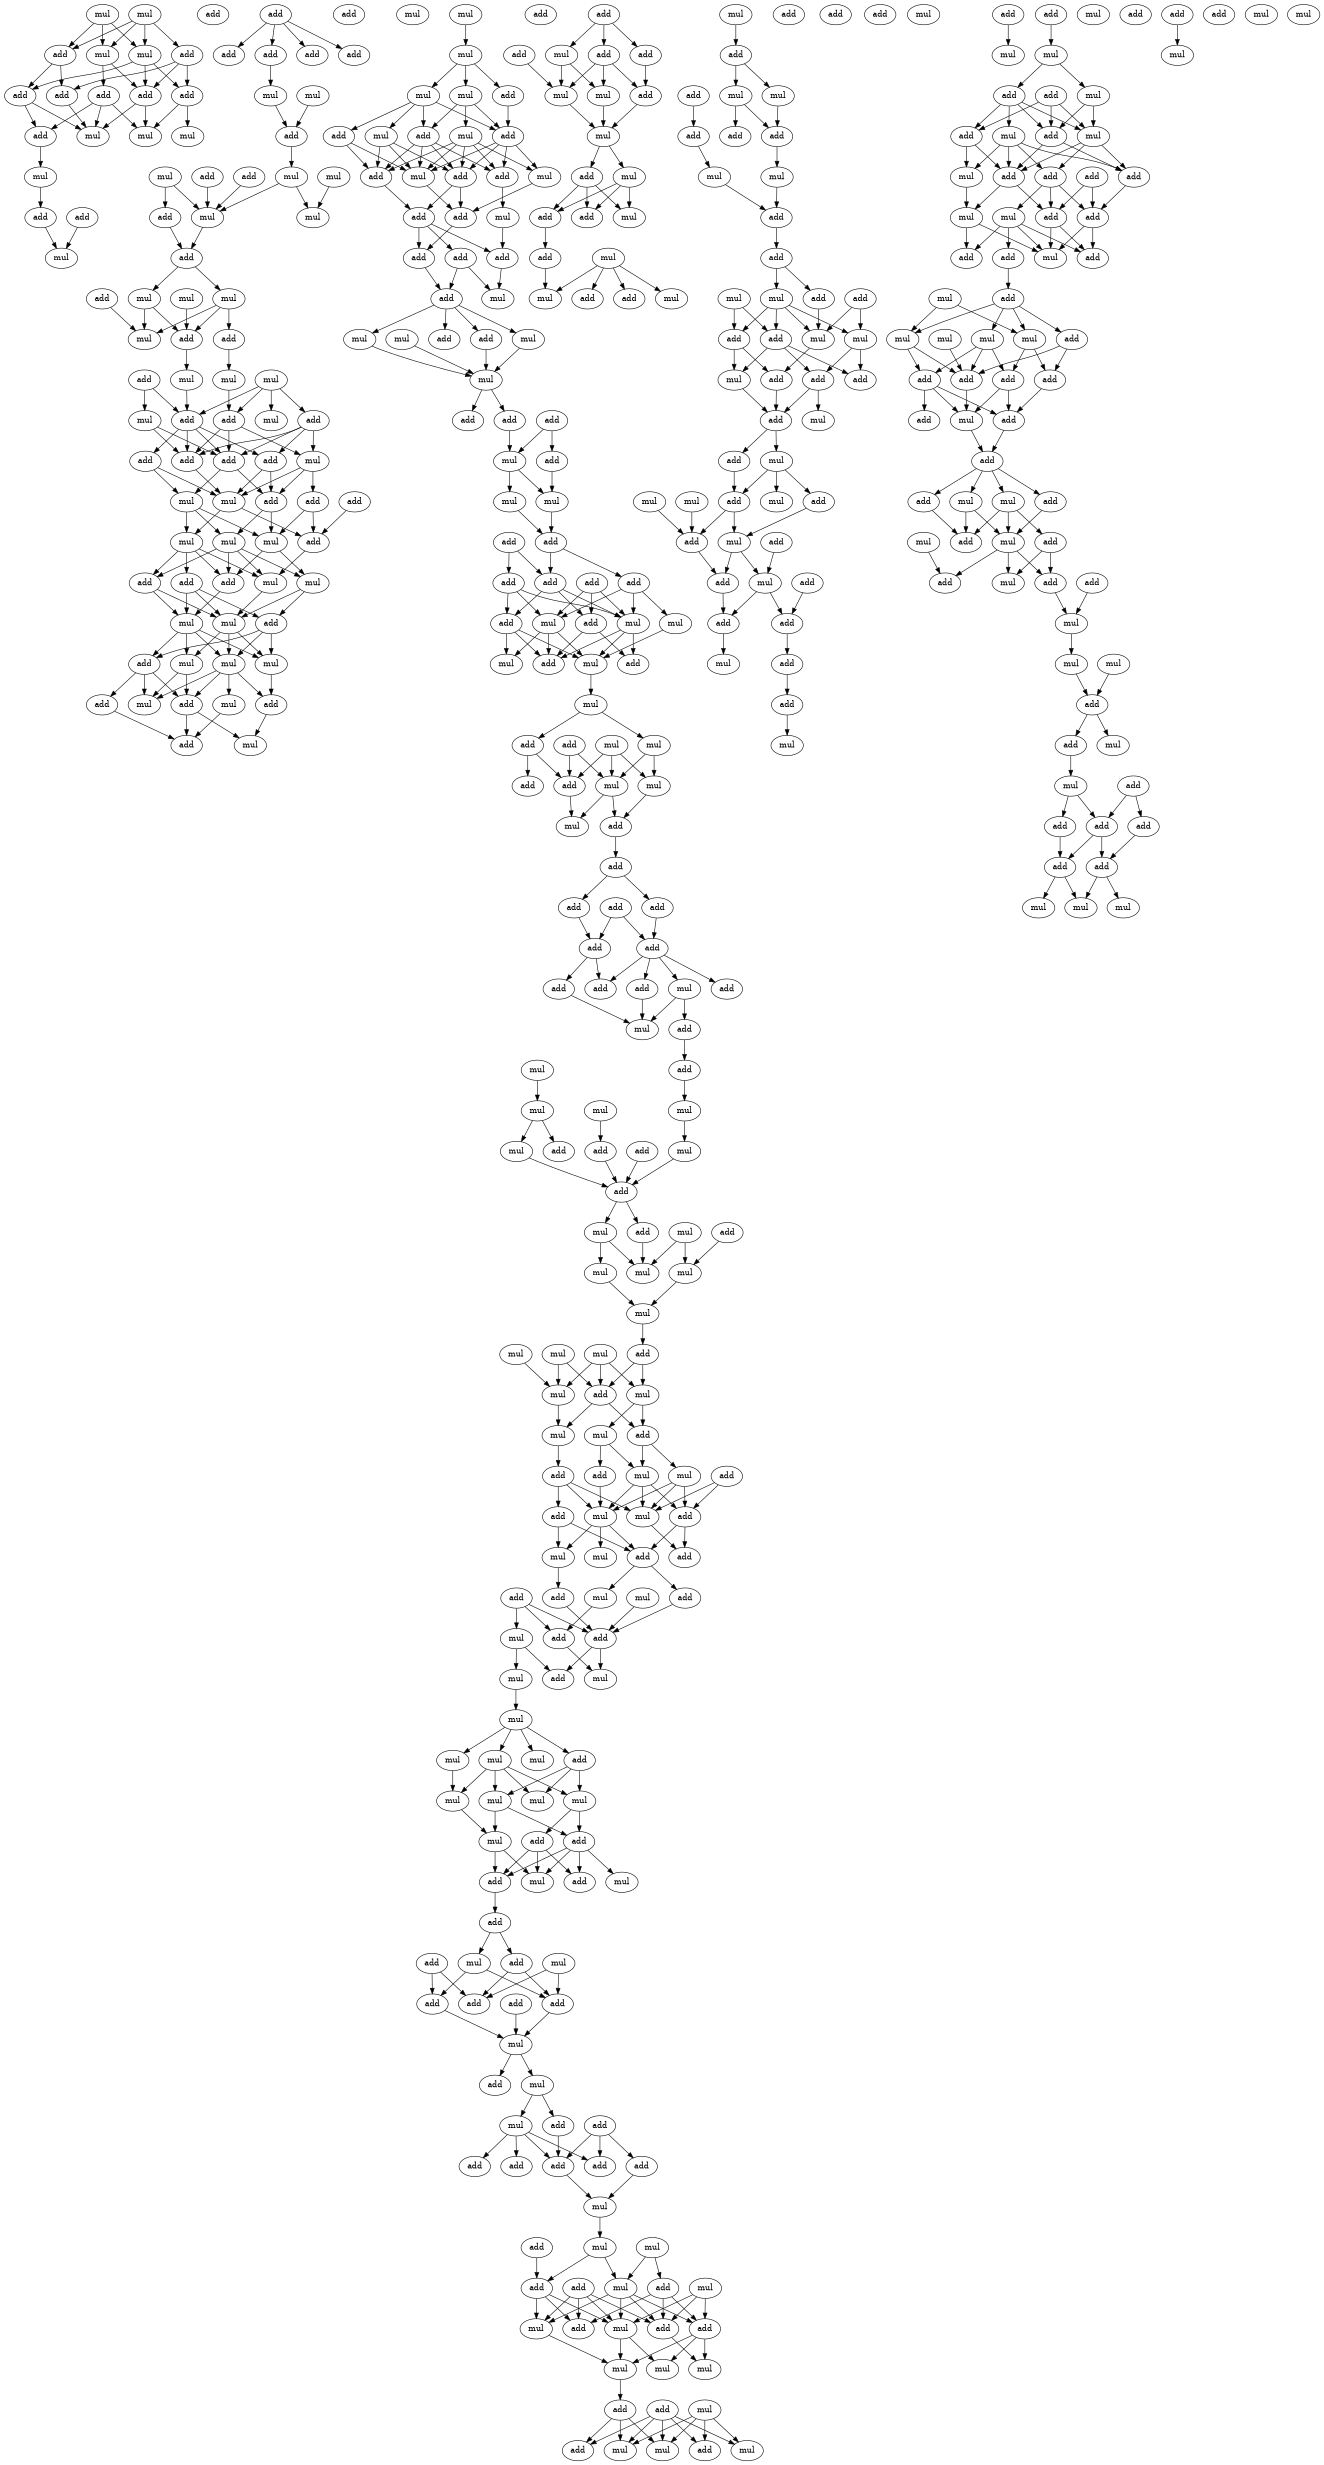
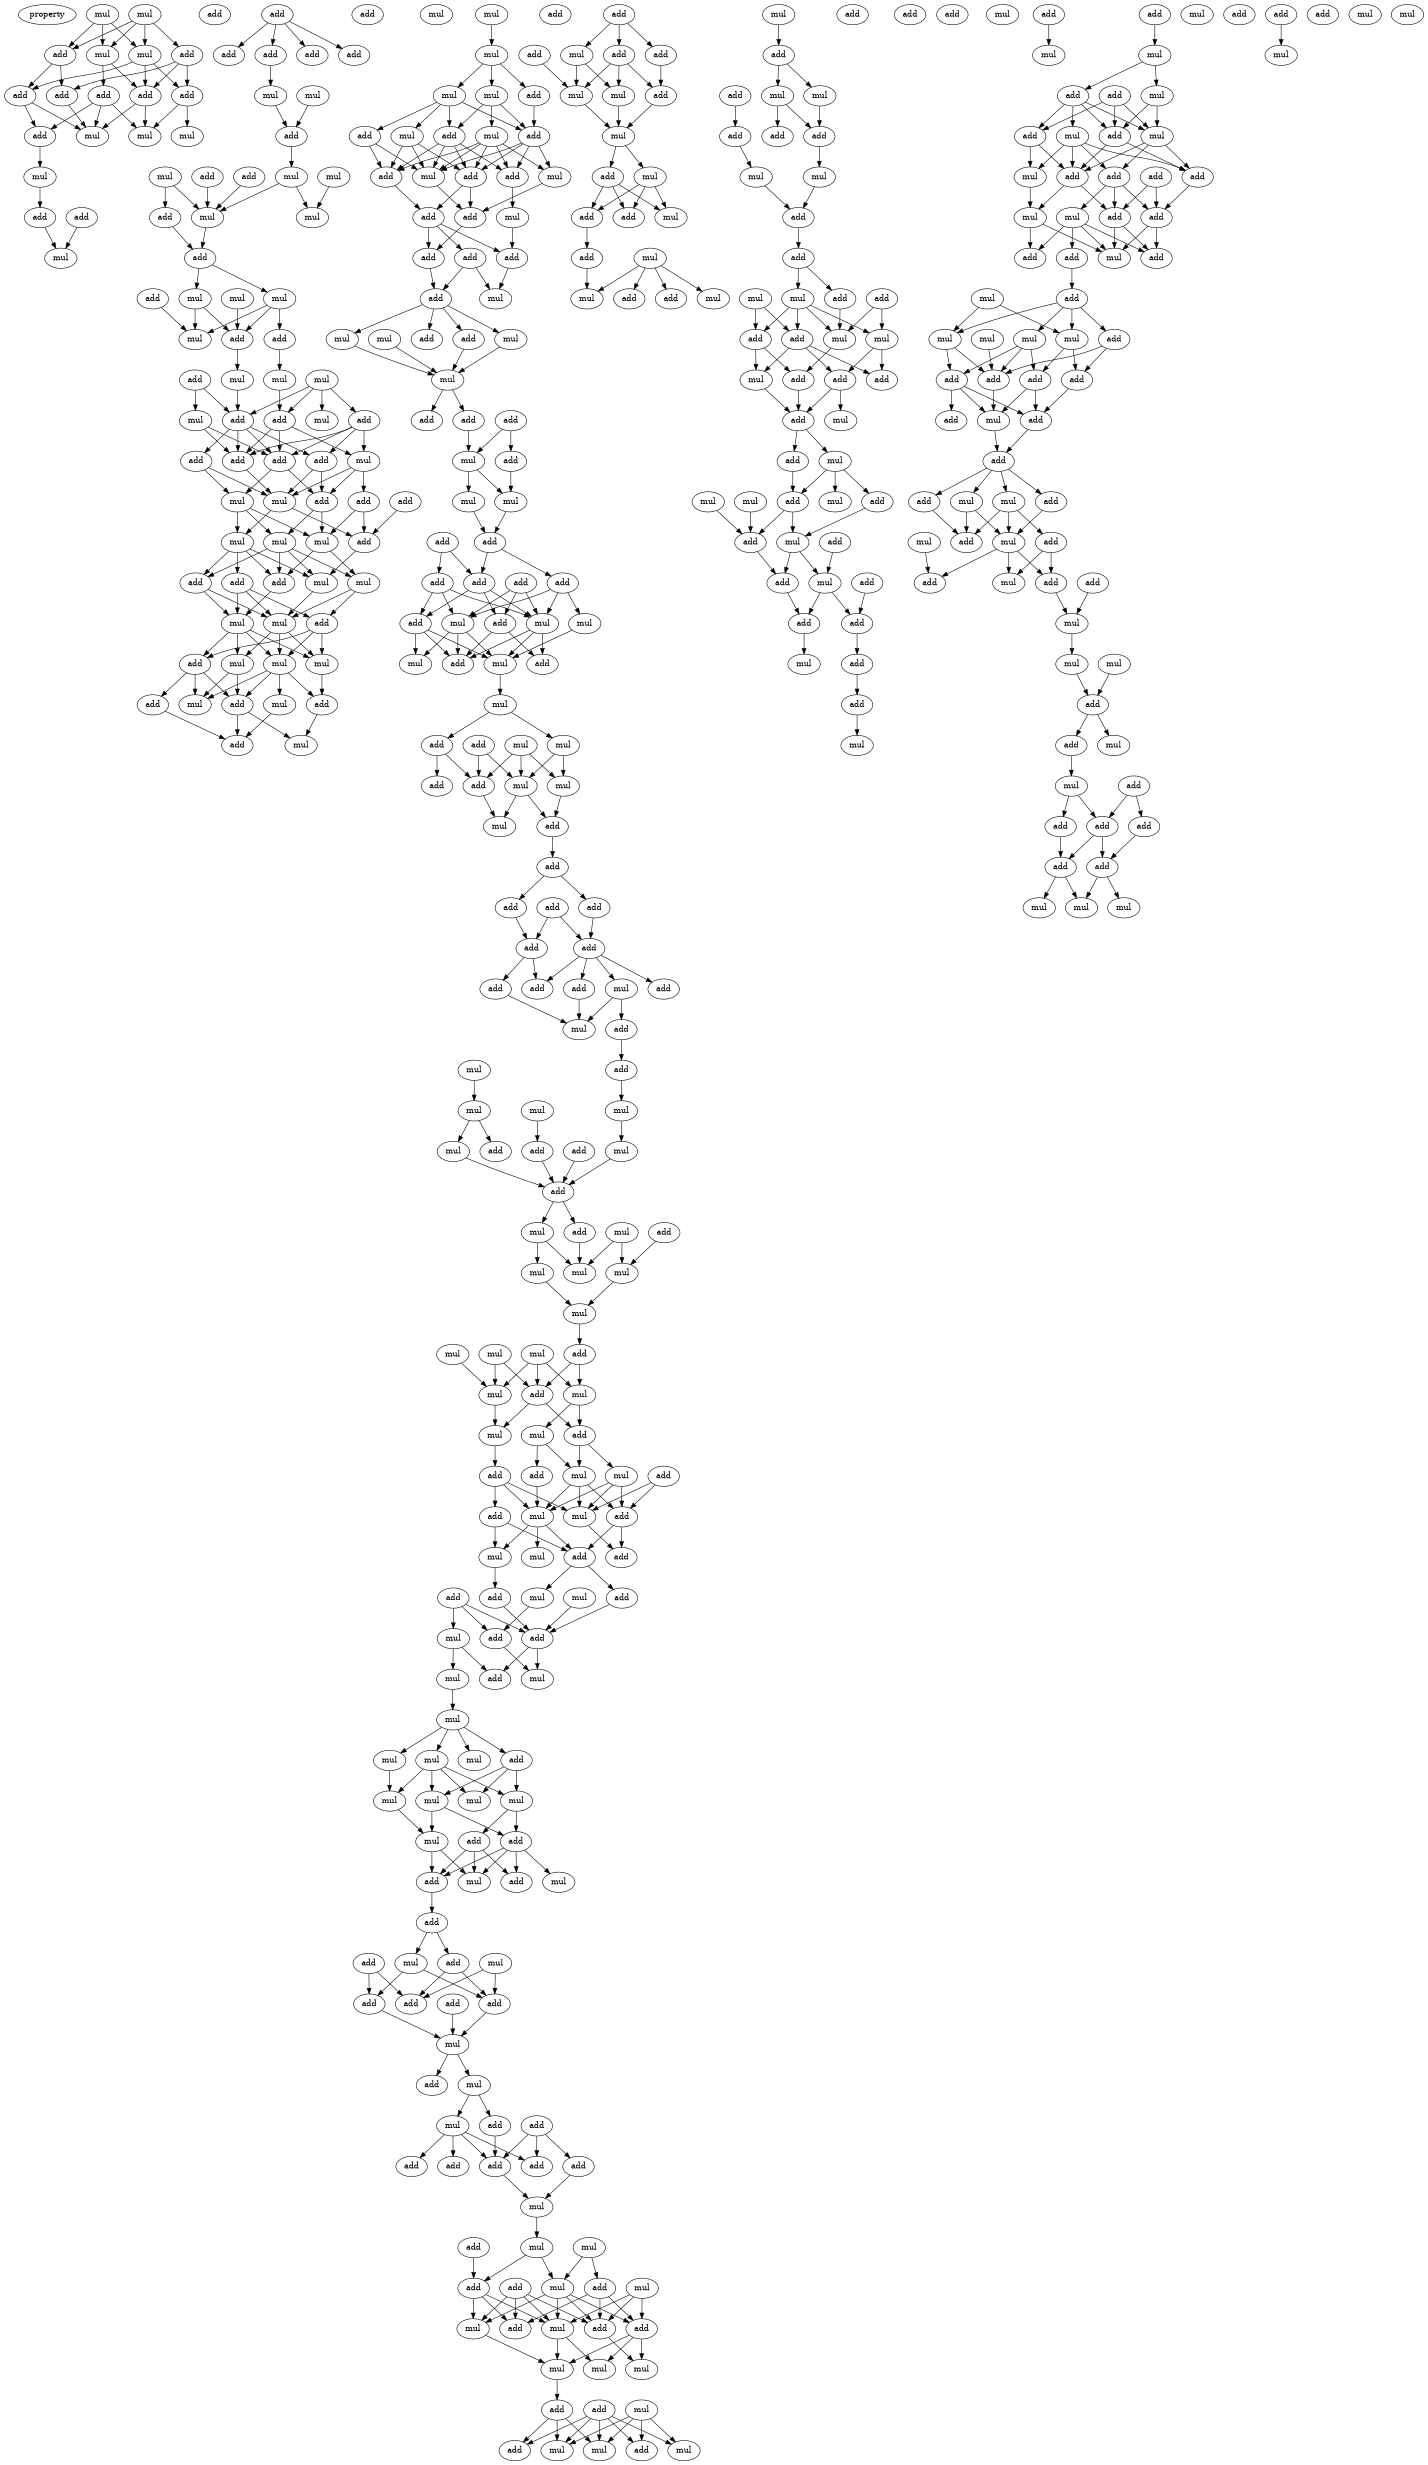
none -> (47, 15)
